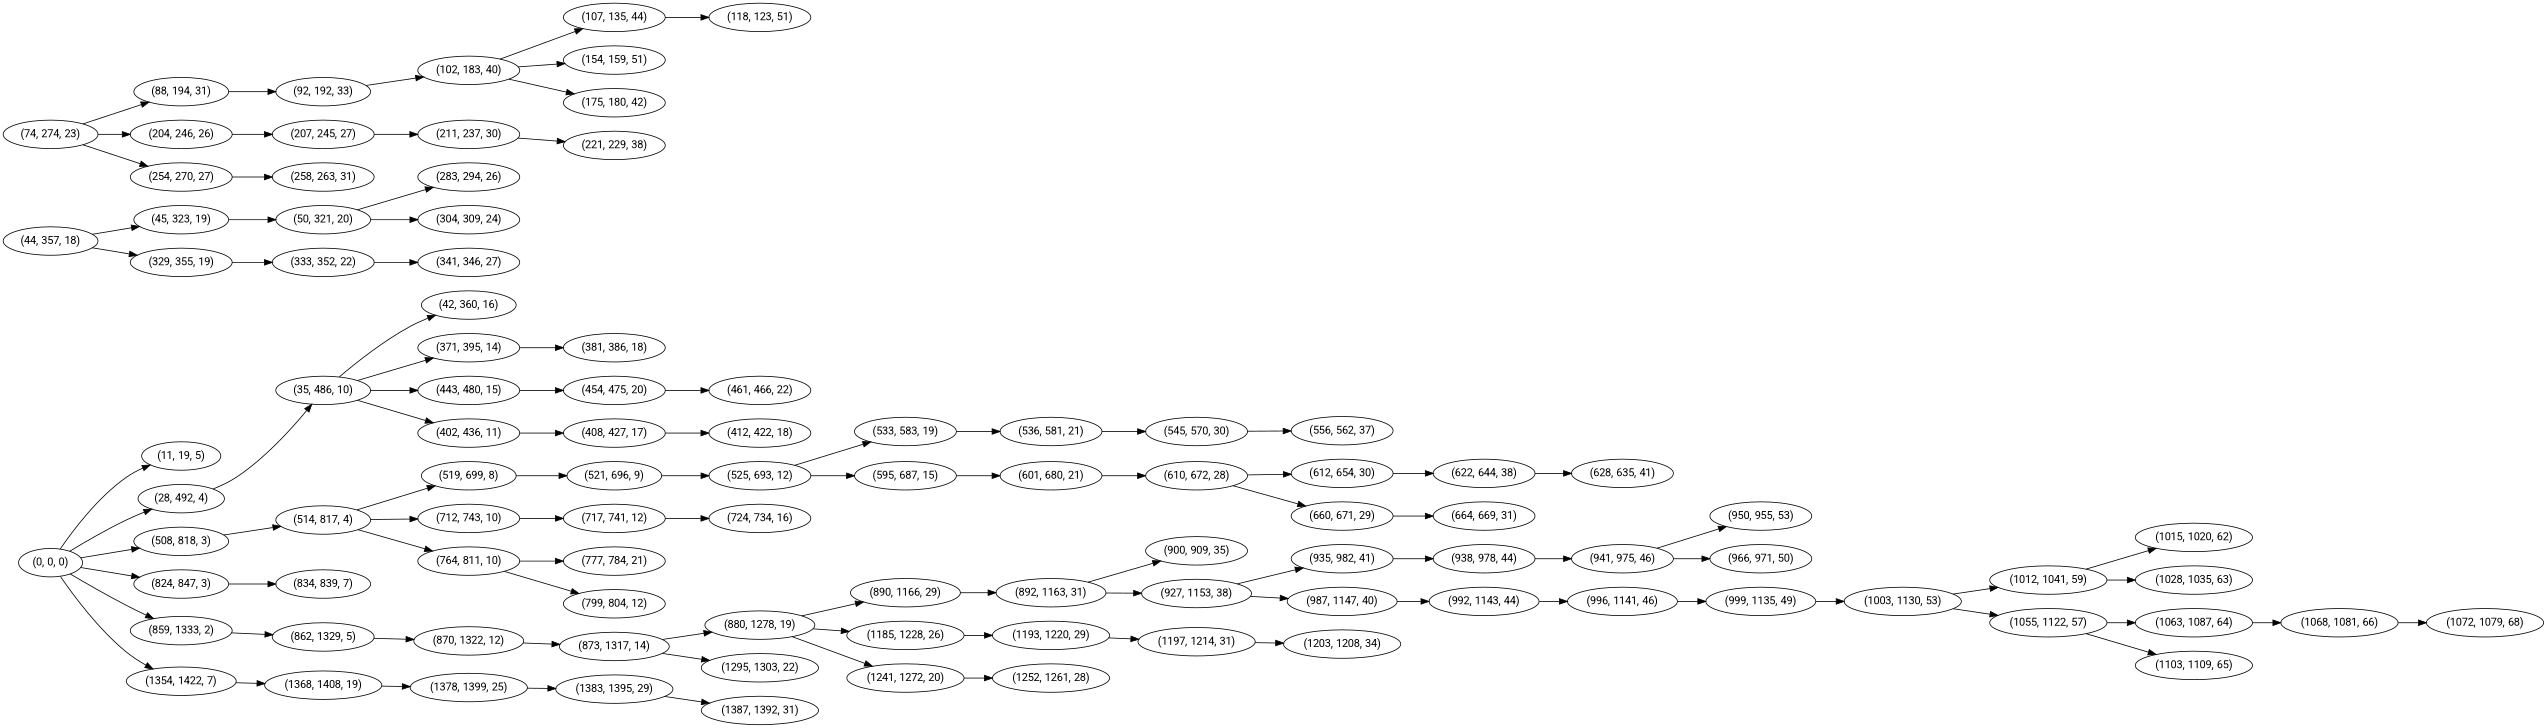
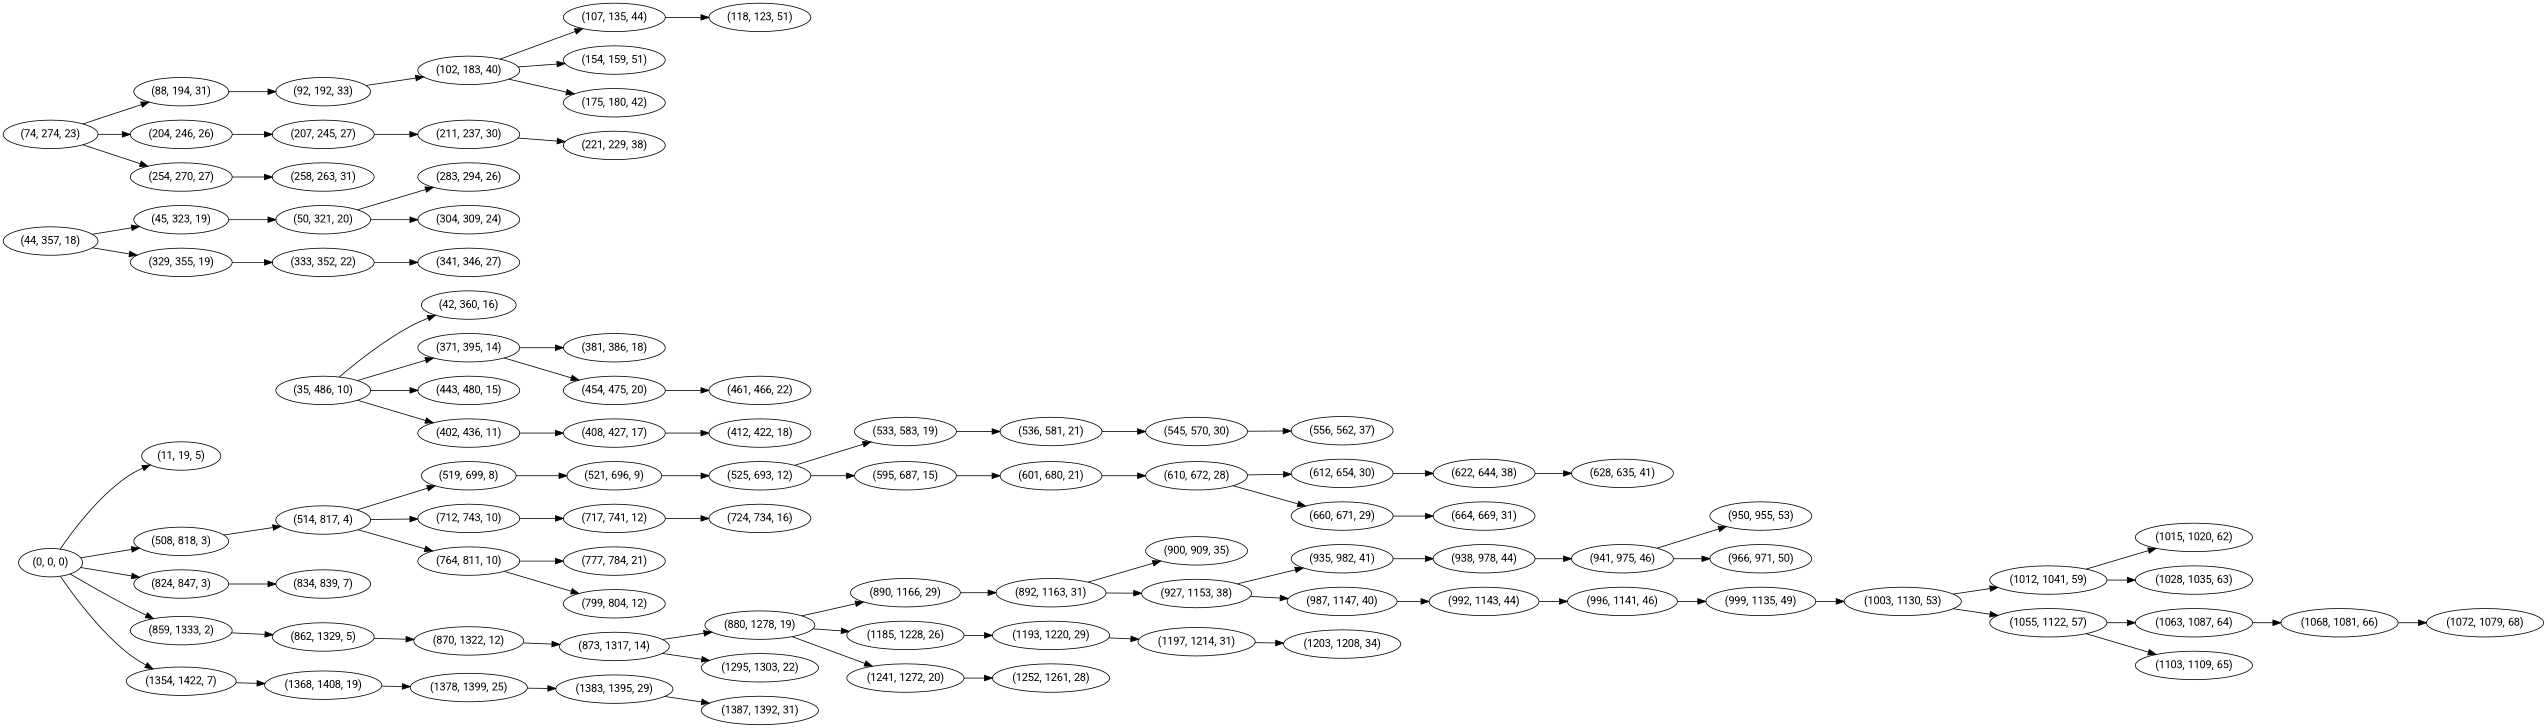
(537, 390) -> (538, 368)
(181, 499) -> none
